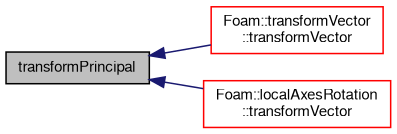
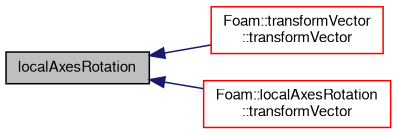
(78, 68) -> (78, 68)
